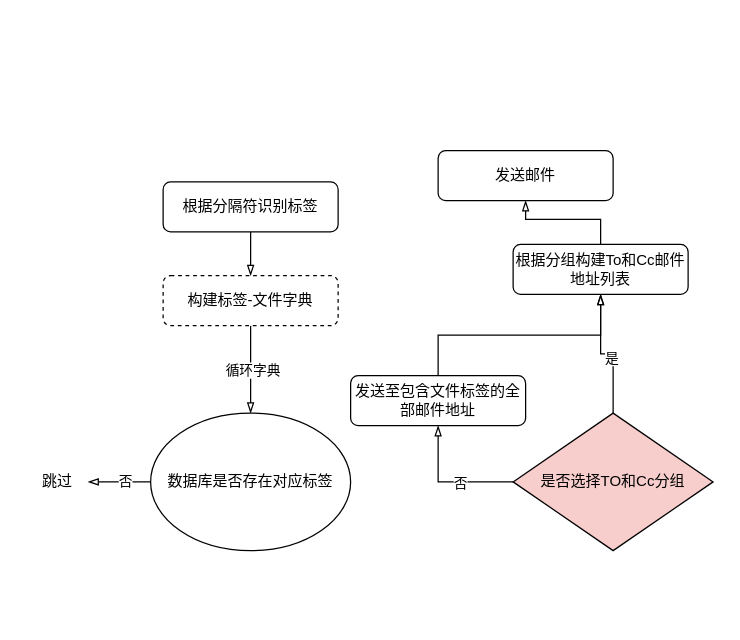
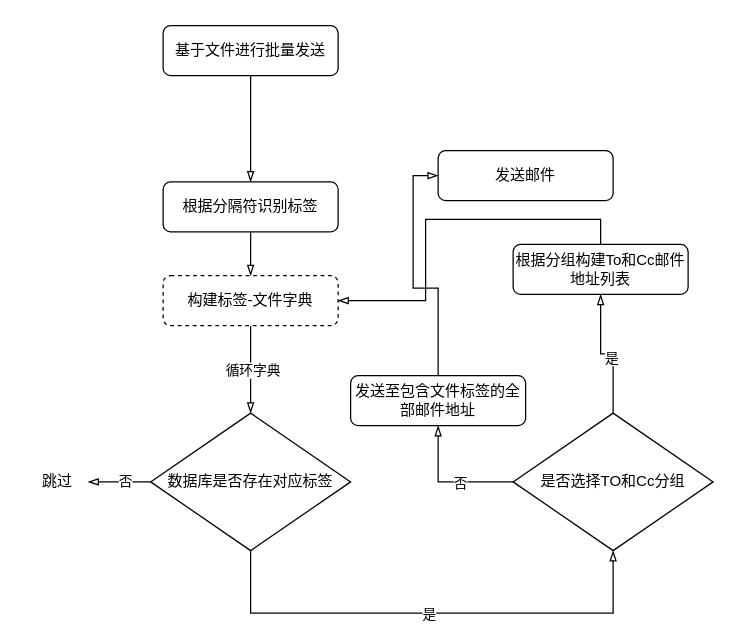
none -> (251, 51)
none -> (251, 124)
(526, 216) -> (426, 247)
(516, 335) -> (413, 262)
(251, 482) -> (251, 482)
(613, 482) -> (613, 482)
none -> (427, 613)
